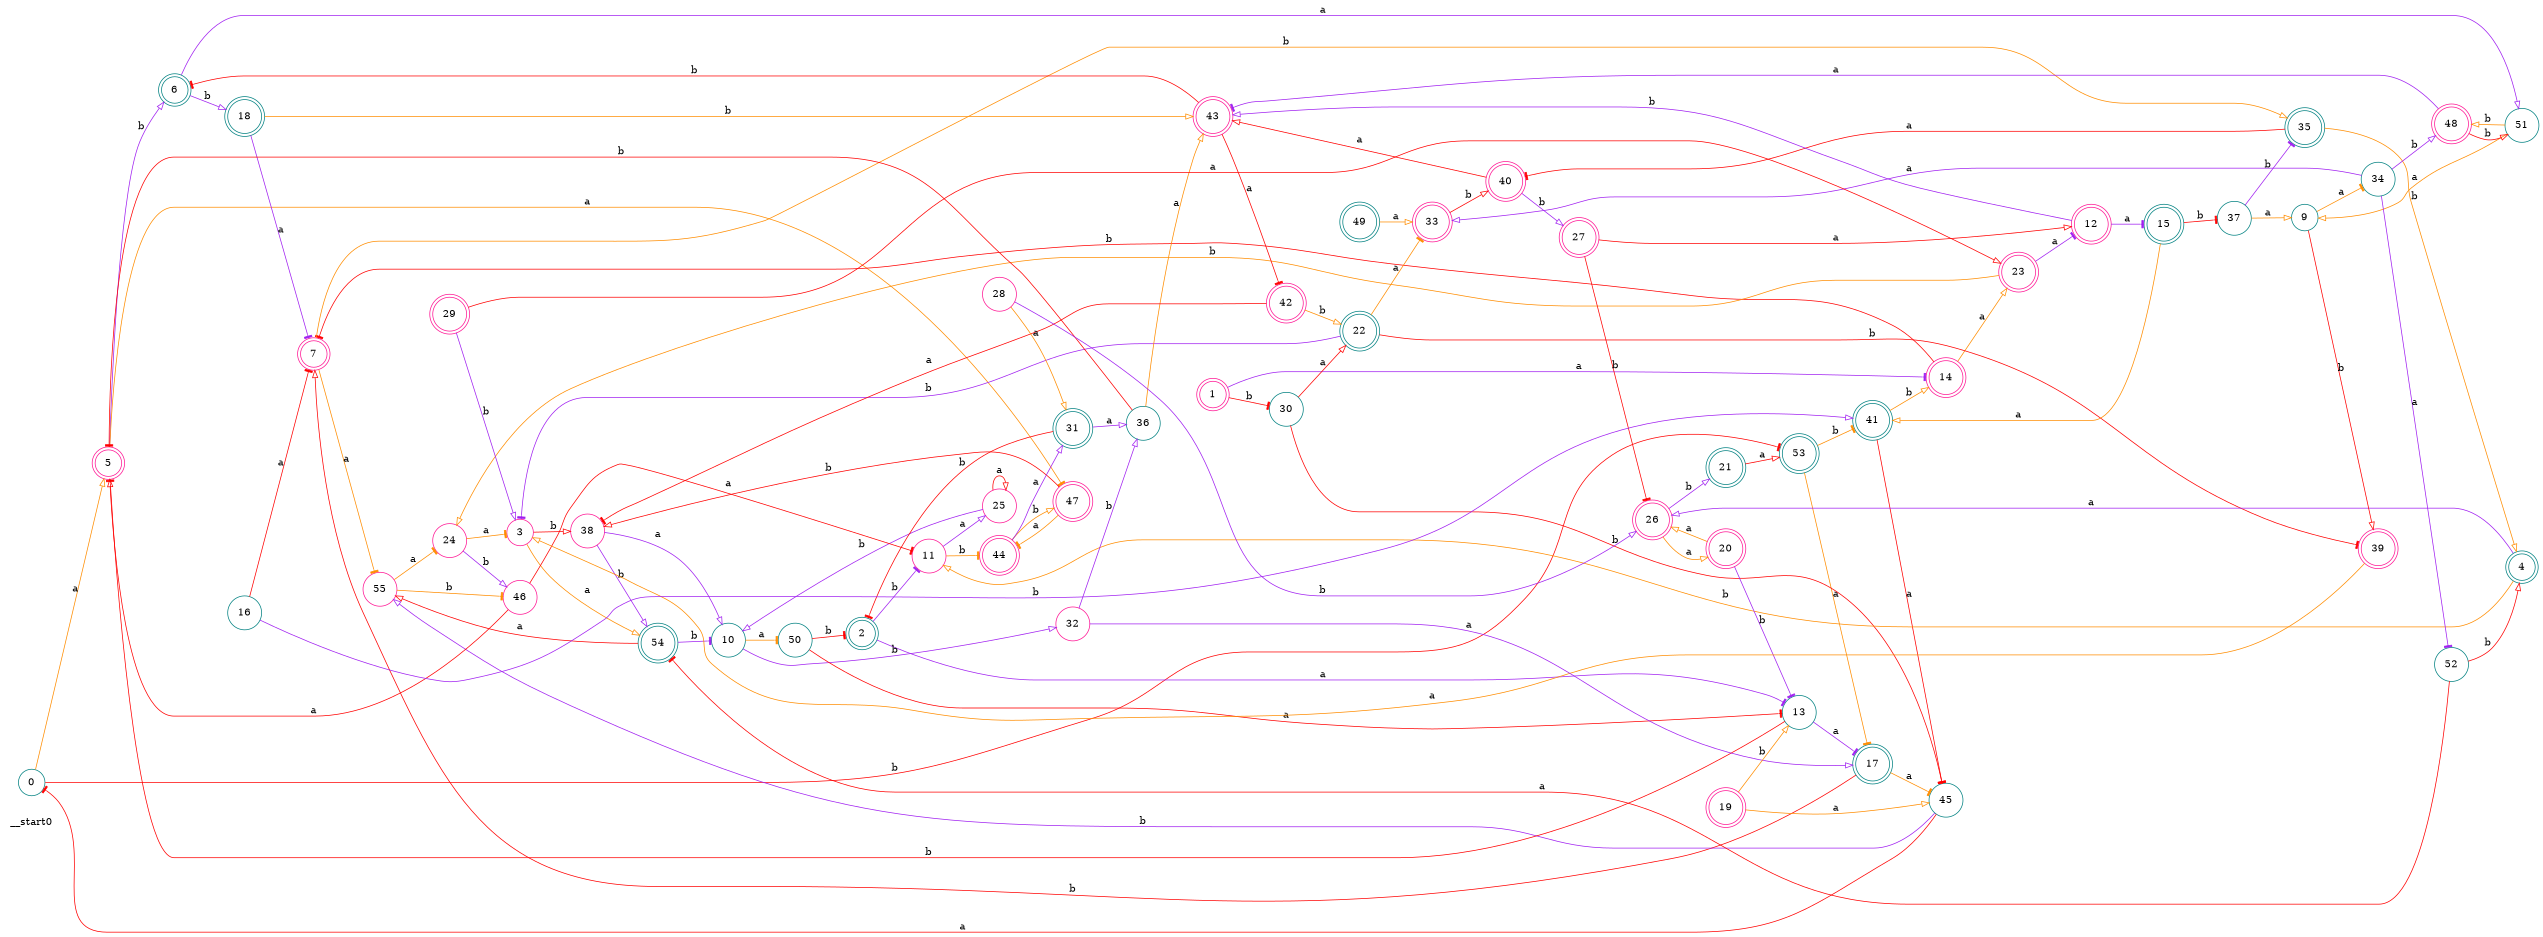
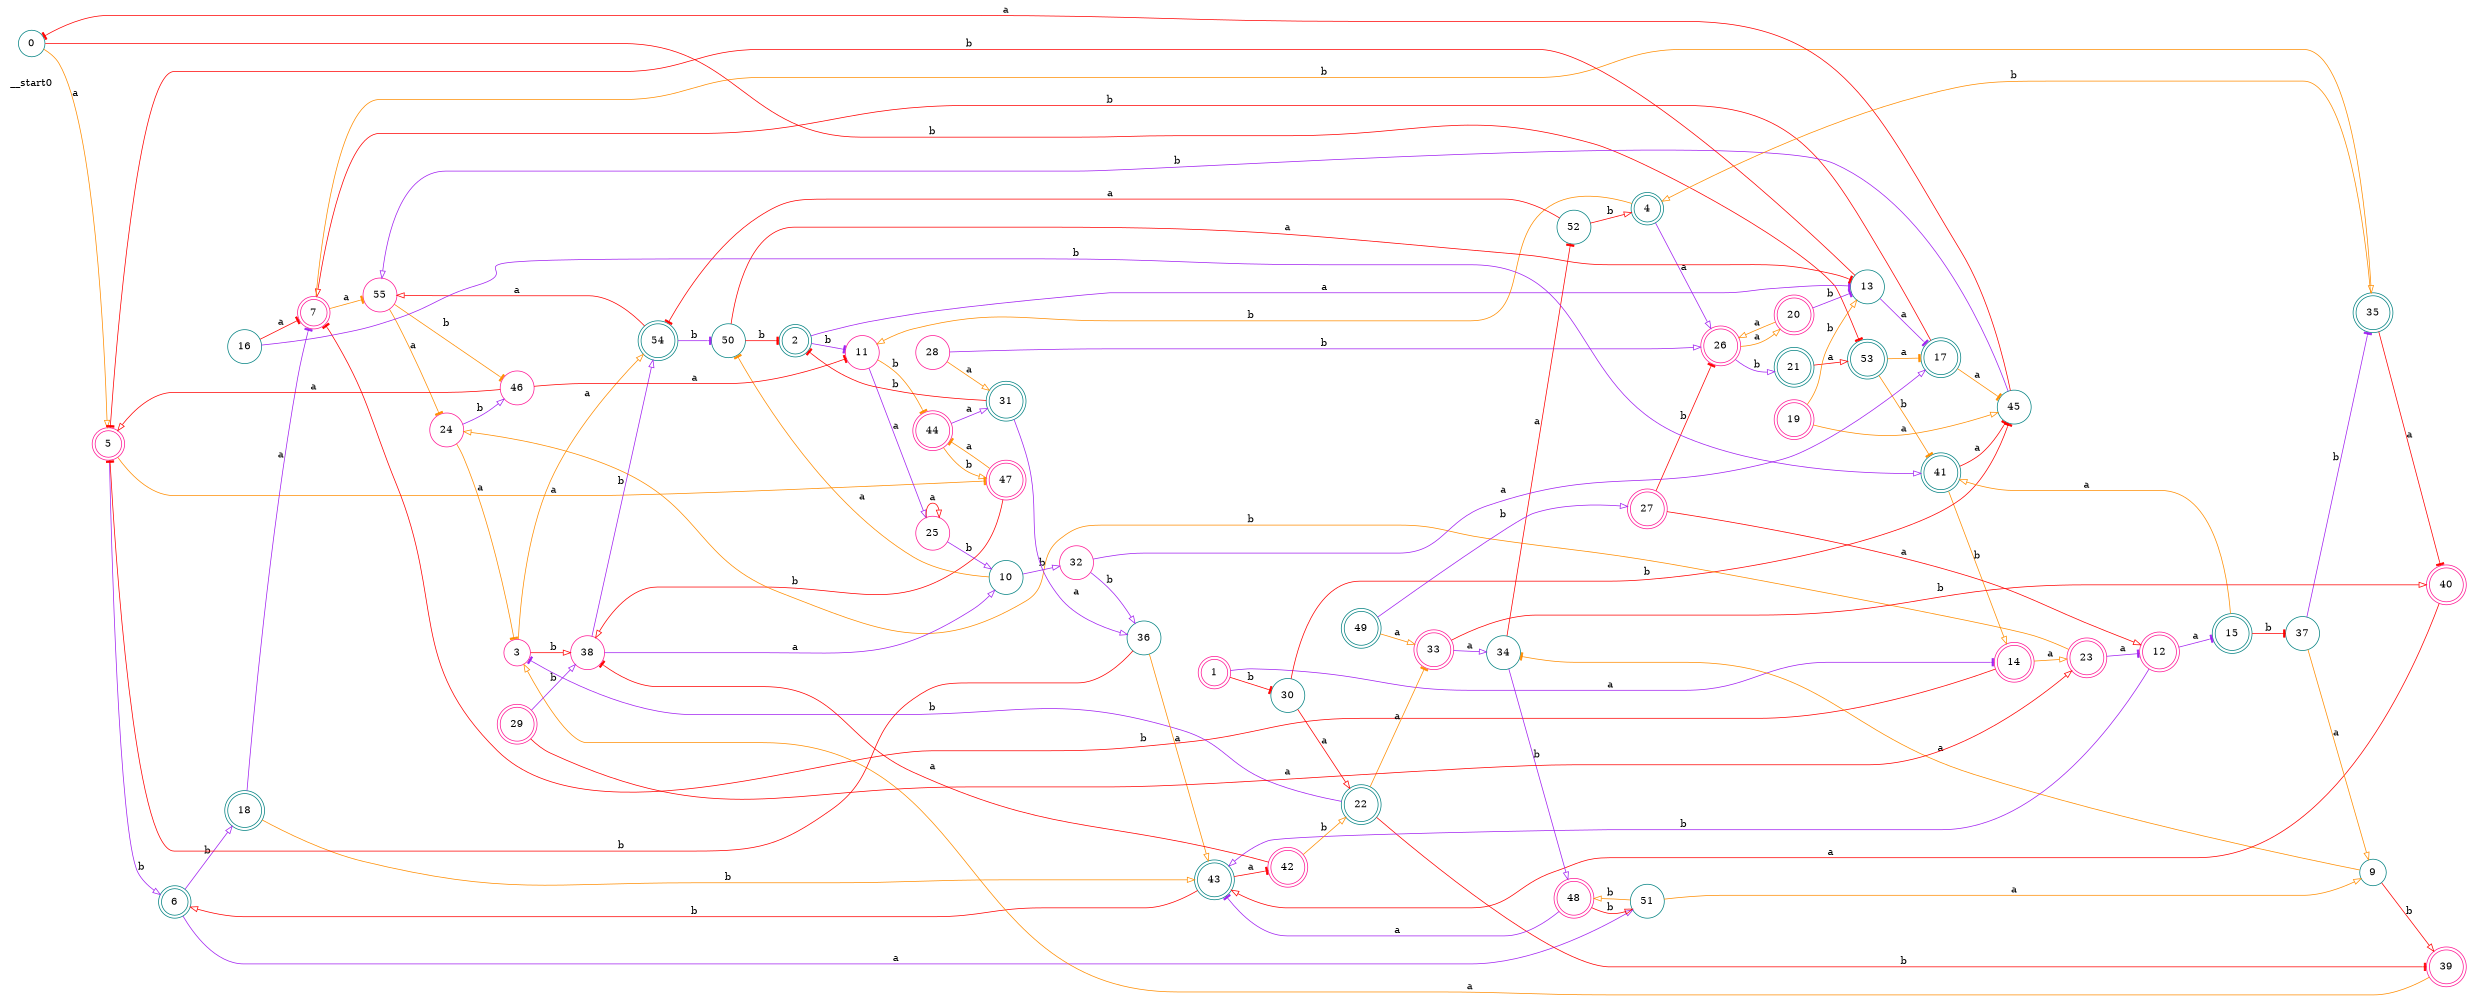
(700, 76) -> (699, 917)
(1213, 117) -> (1214, 880)
(1909, 175) -> (1466, 651)
(1539, 206) -> (1485, 543)
(2415, 420) -> (1538, 442)
(485, 423) -> (551, 690)
(693, 642) -> (693, 341)
